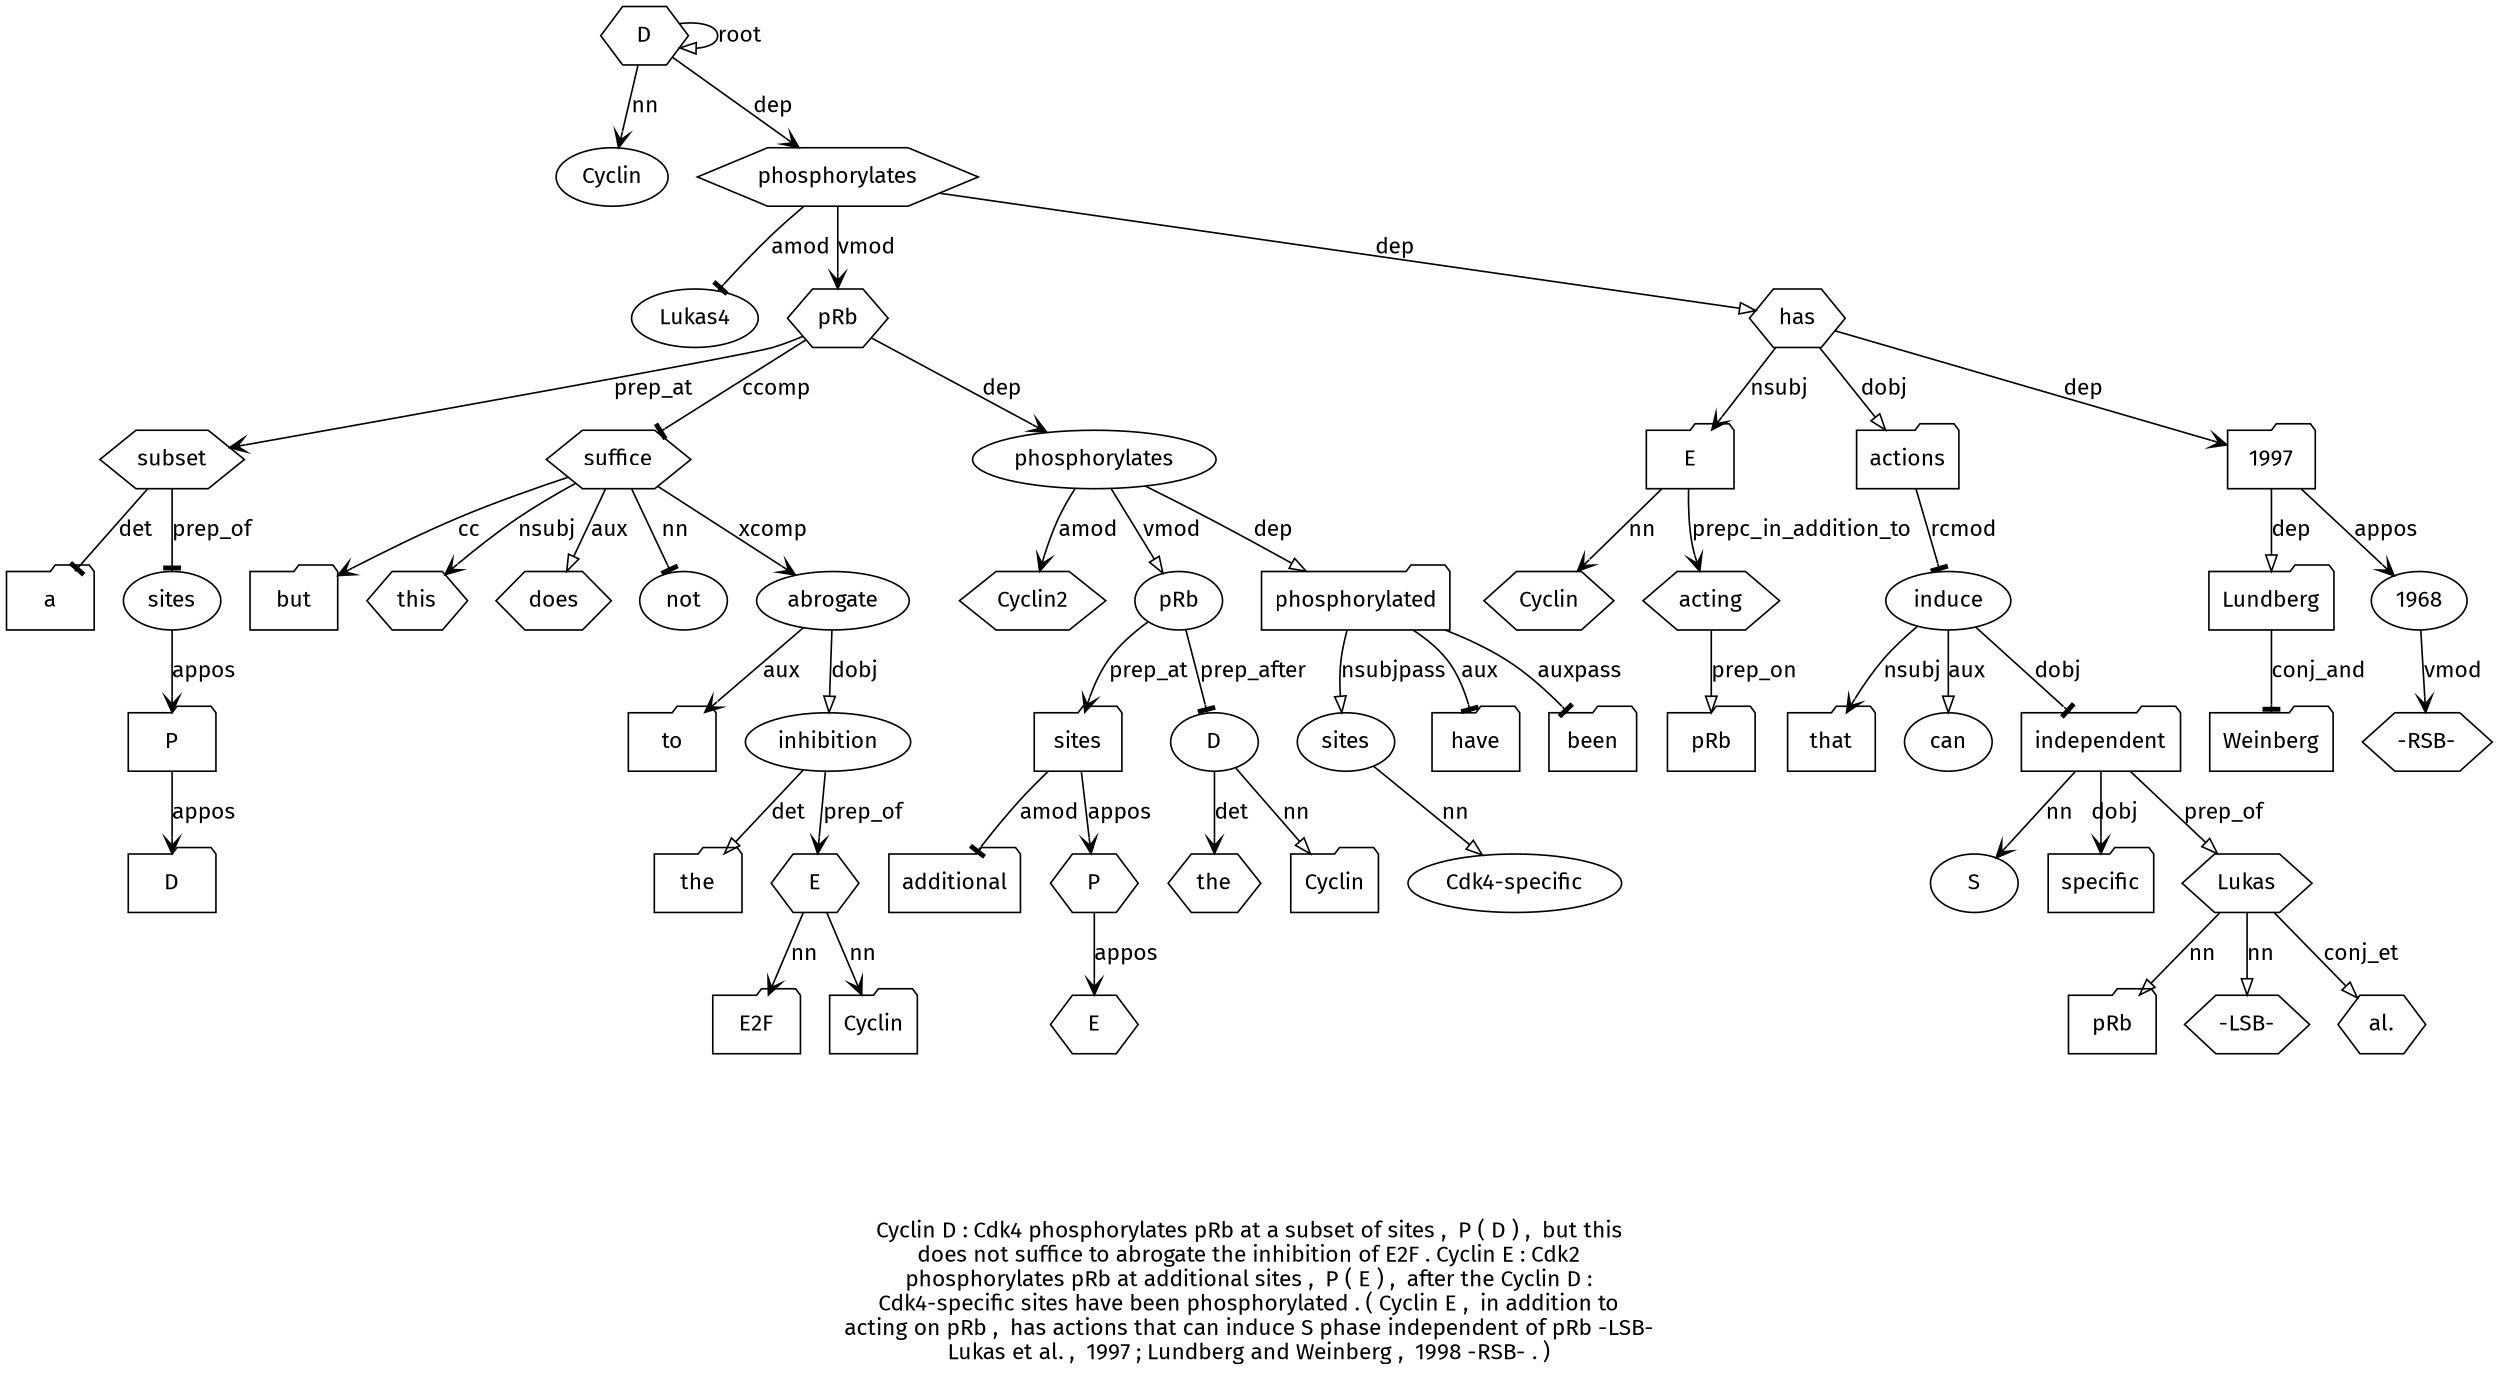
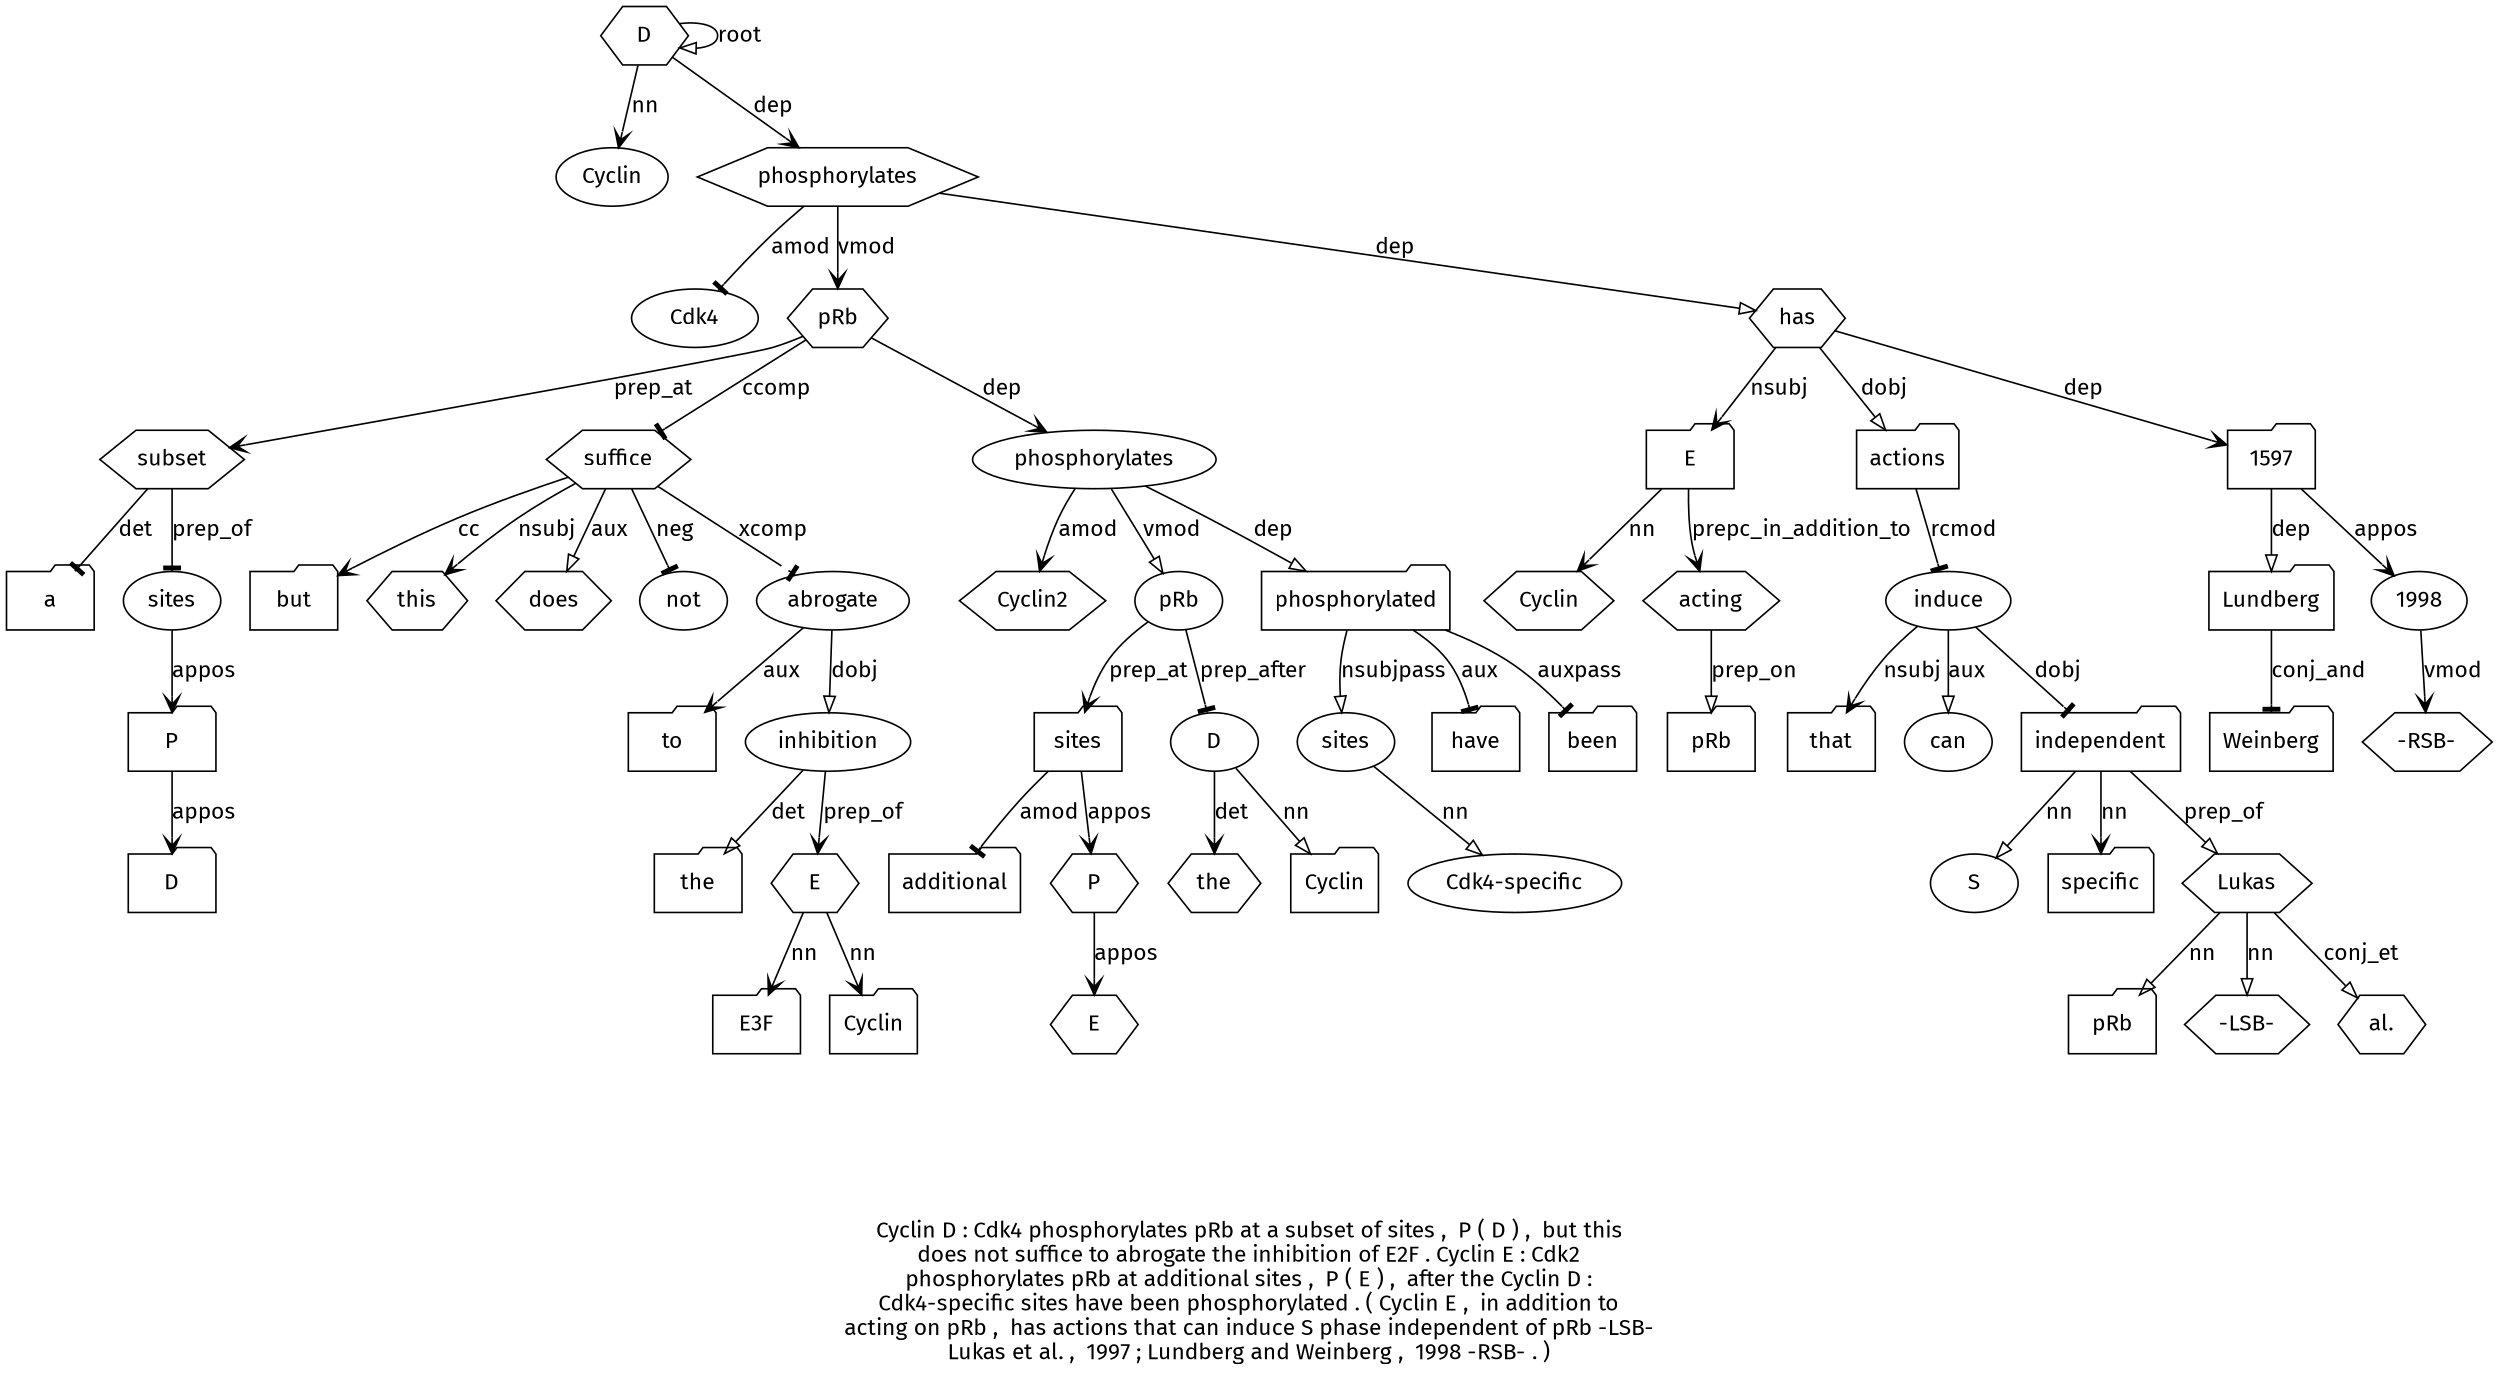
(695, 318) -> (695, 318)
(2271, 459) -> (2271, 459)
(720, 526) -> (720, 526)
(675, 530) -> (675, 530)
(2419, 601) -> (2419, 601)
(2041, 809) -> (2041, 809)
(2115, 813) -> (2115, 813)
(757, 1024) -> (757, 1024)
